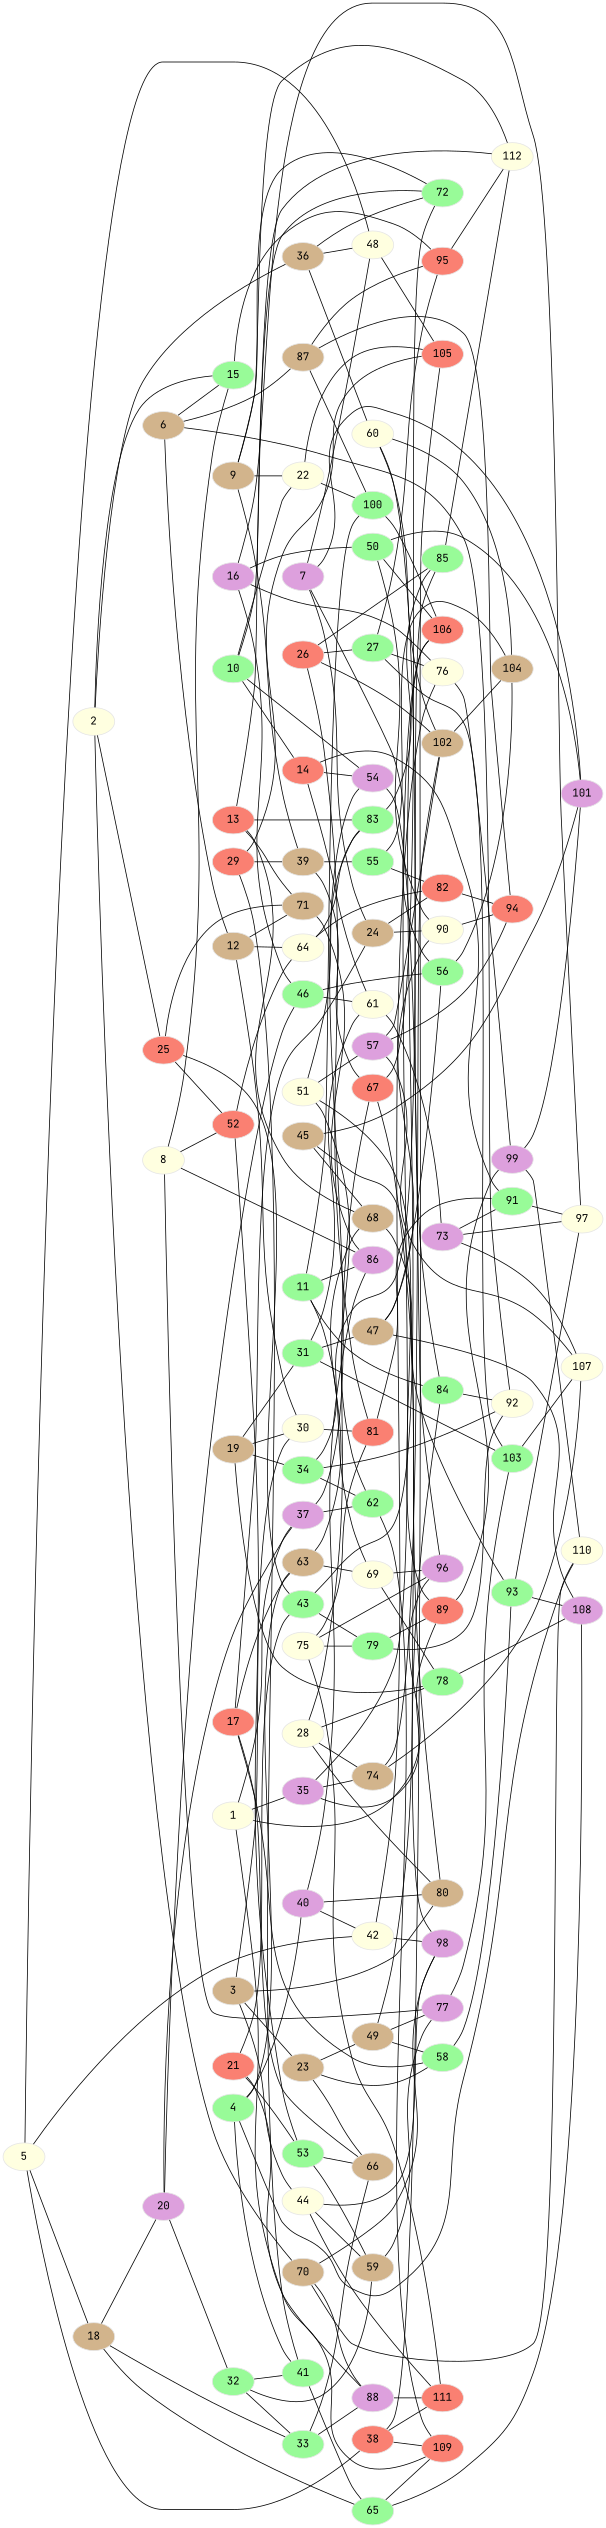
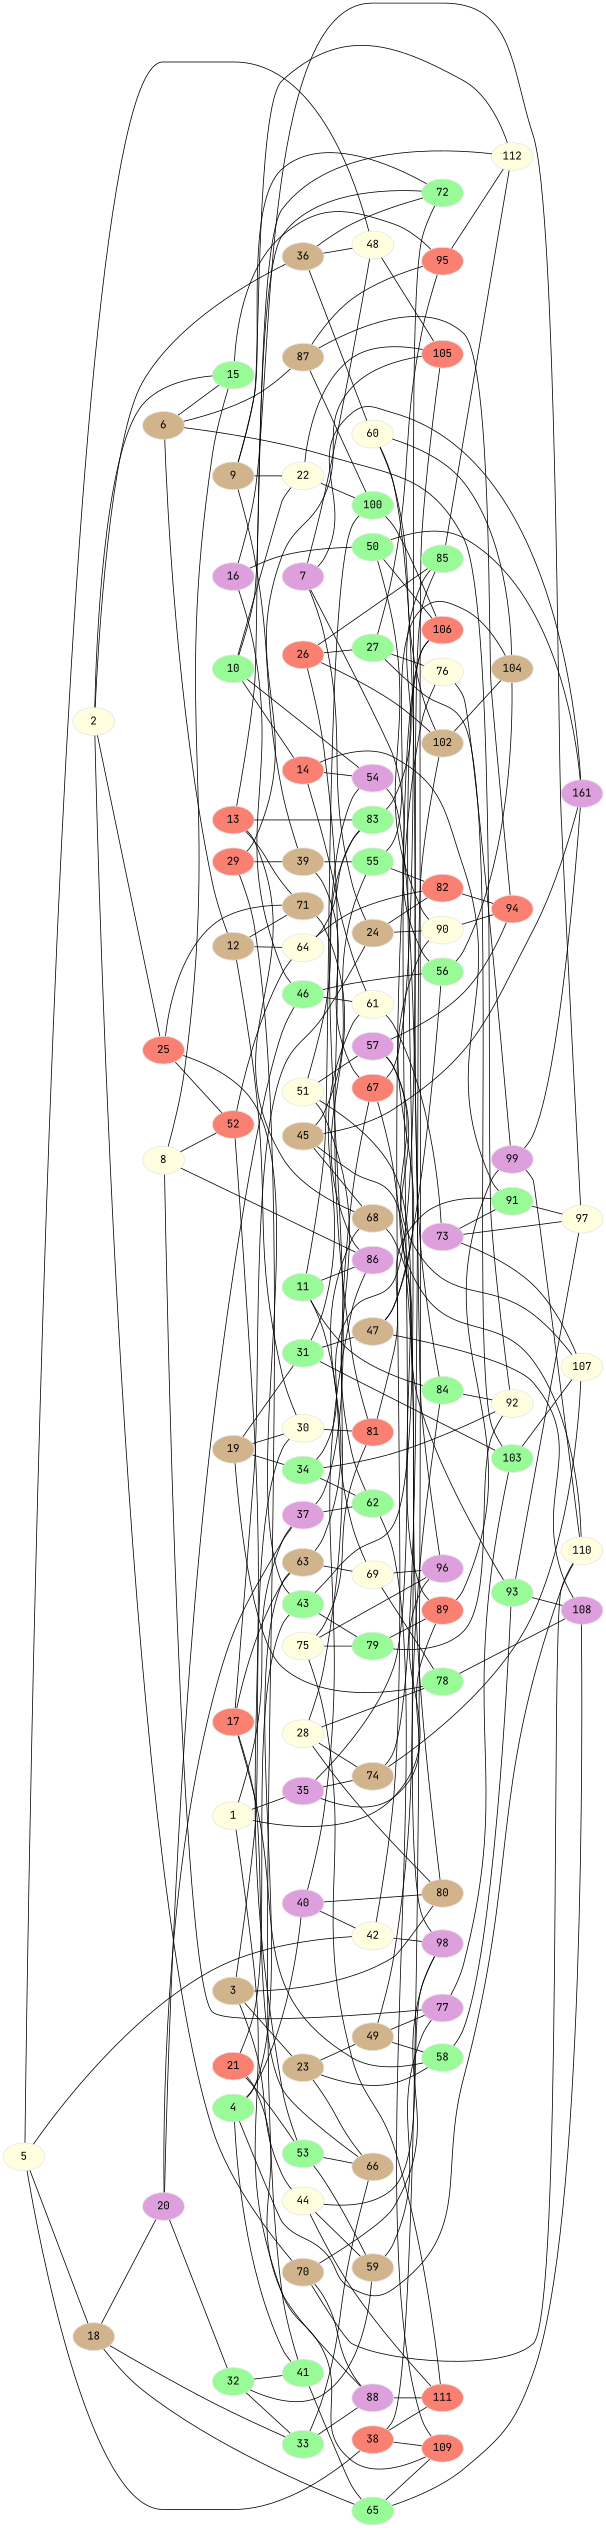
(347, 610) -> none
(582, 794) -> (582, 794)
(416, 898) -> (449, 1317)
none -> (344, 962)
